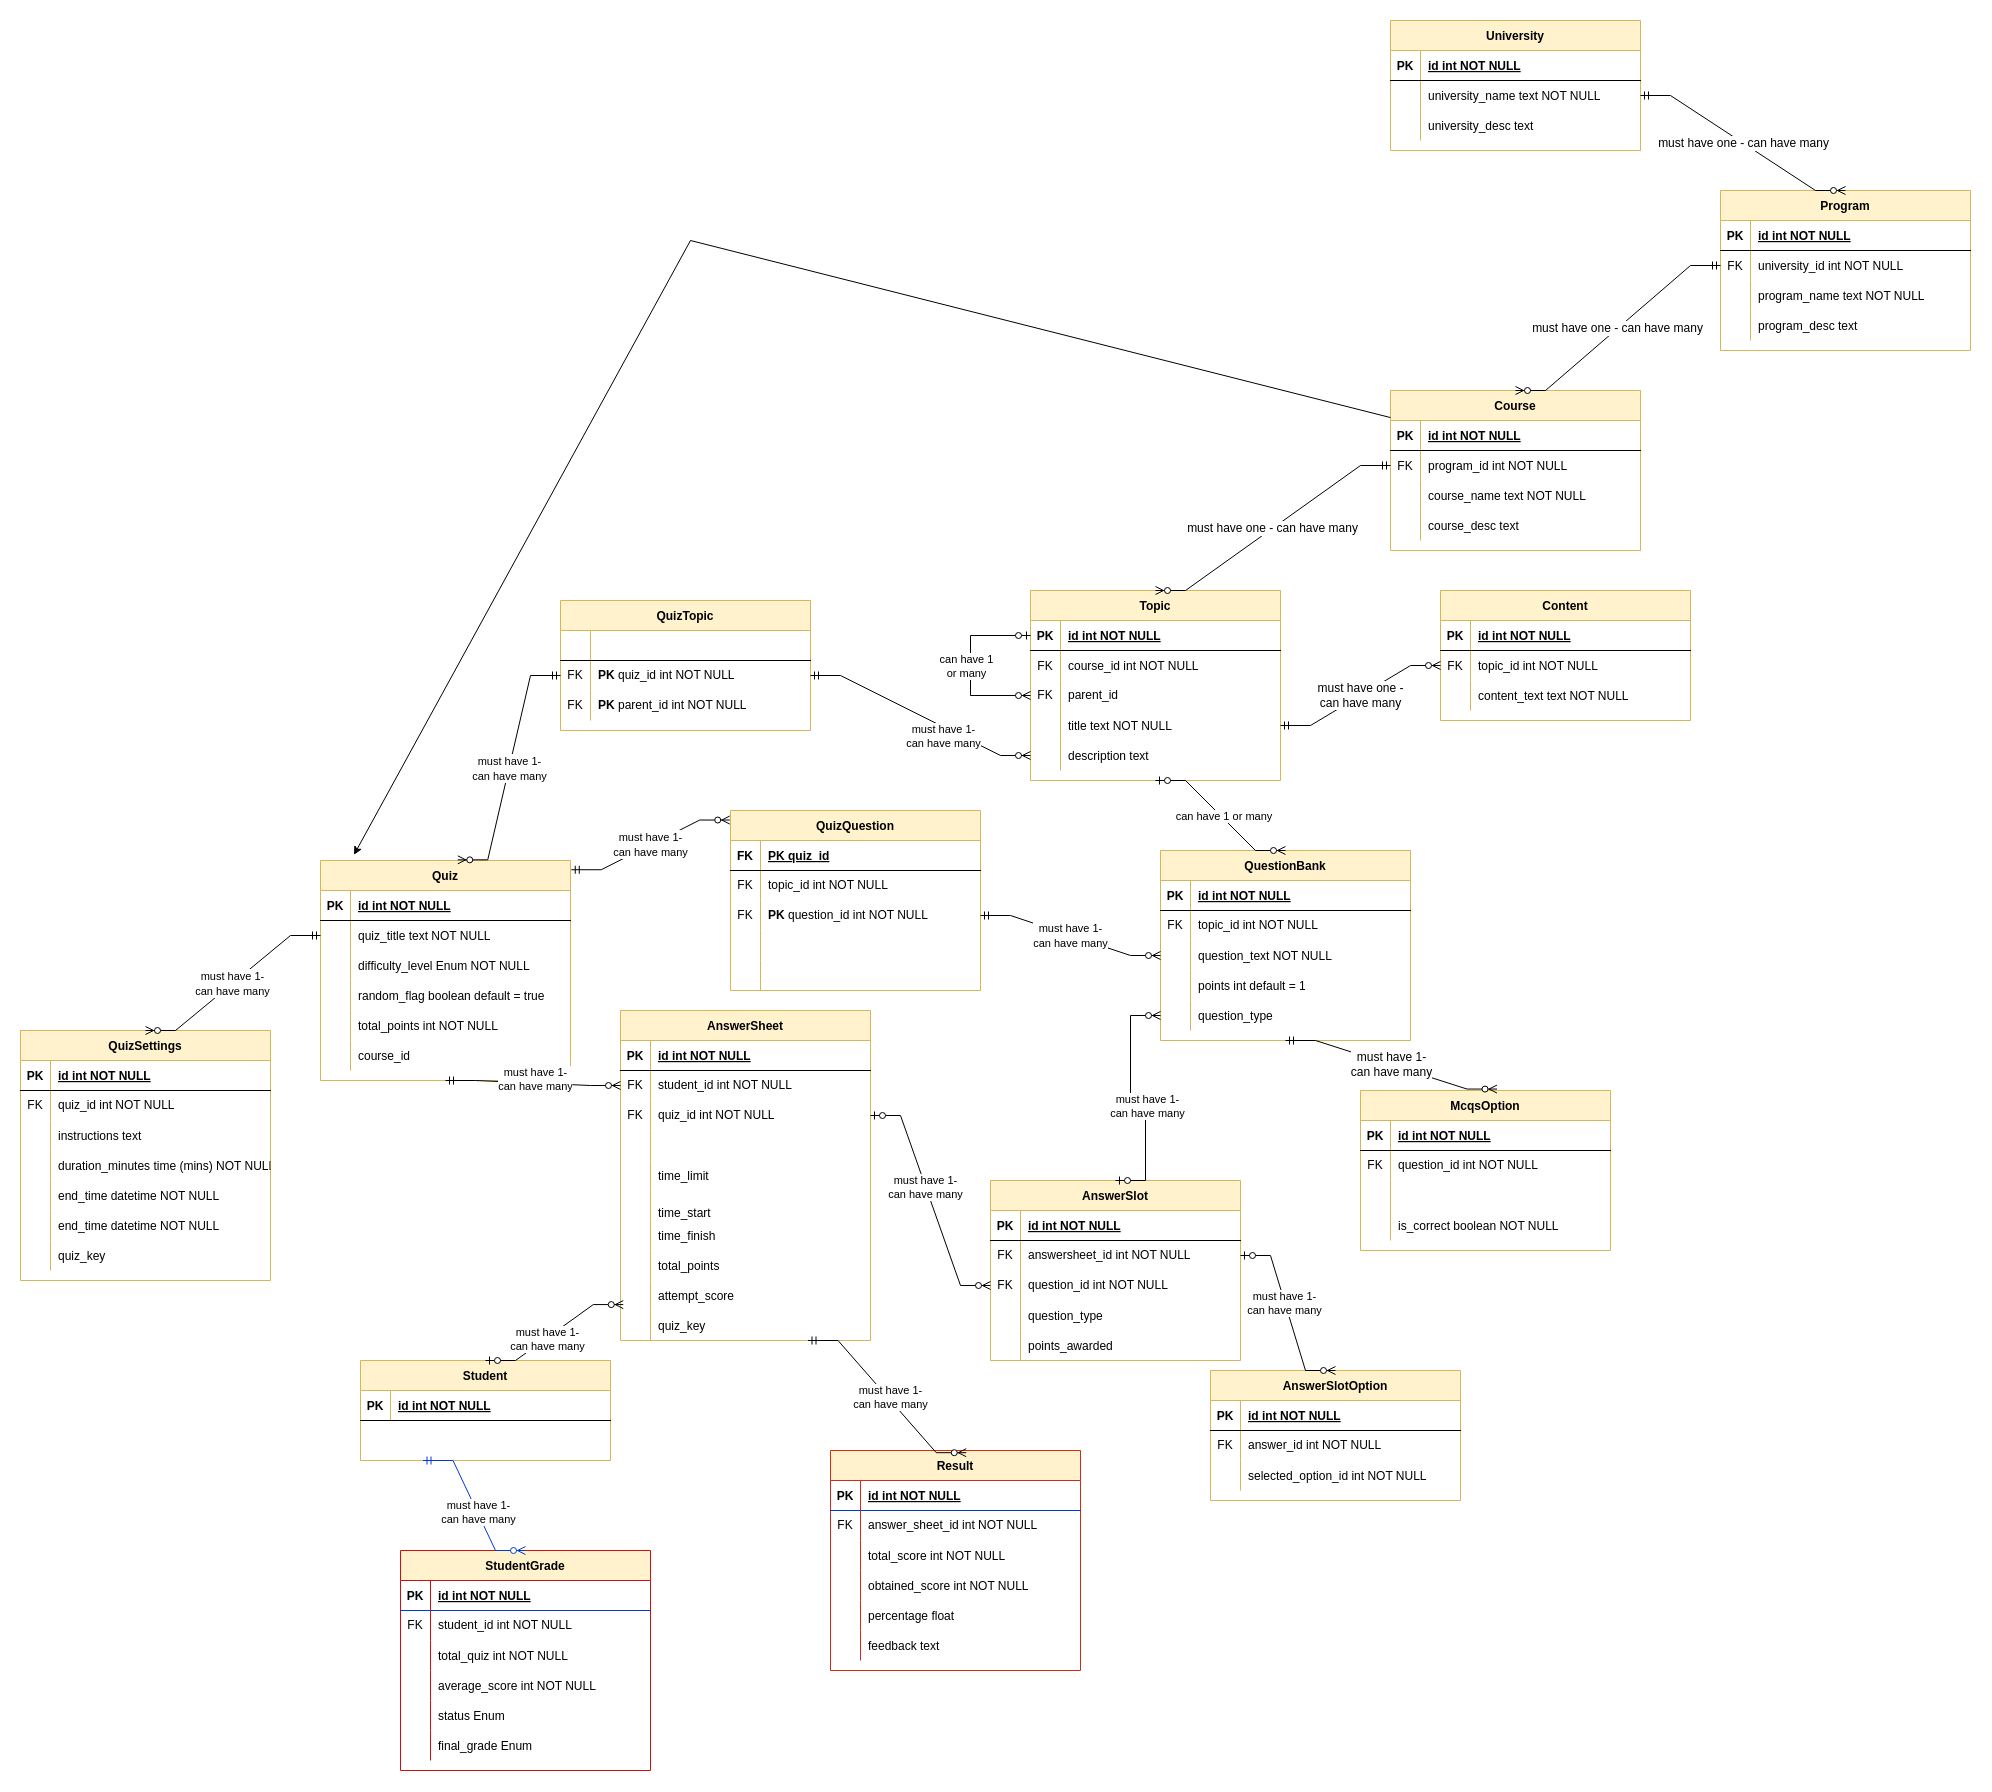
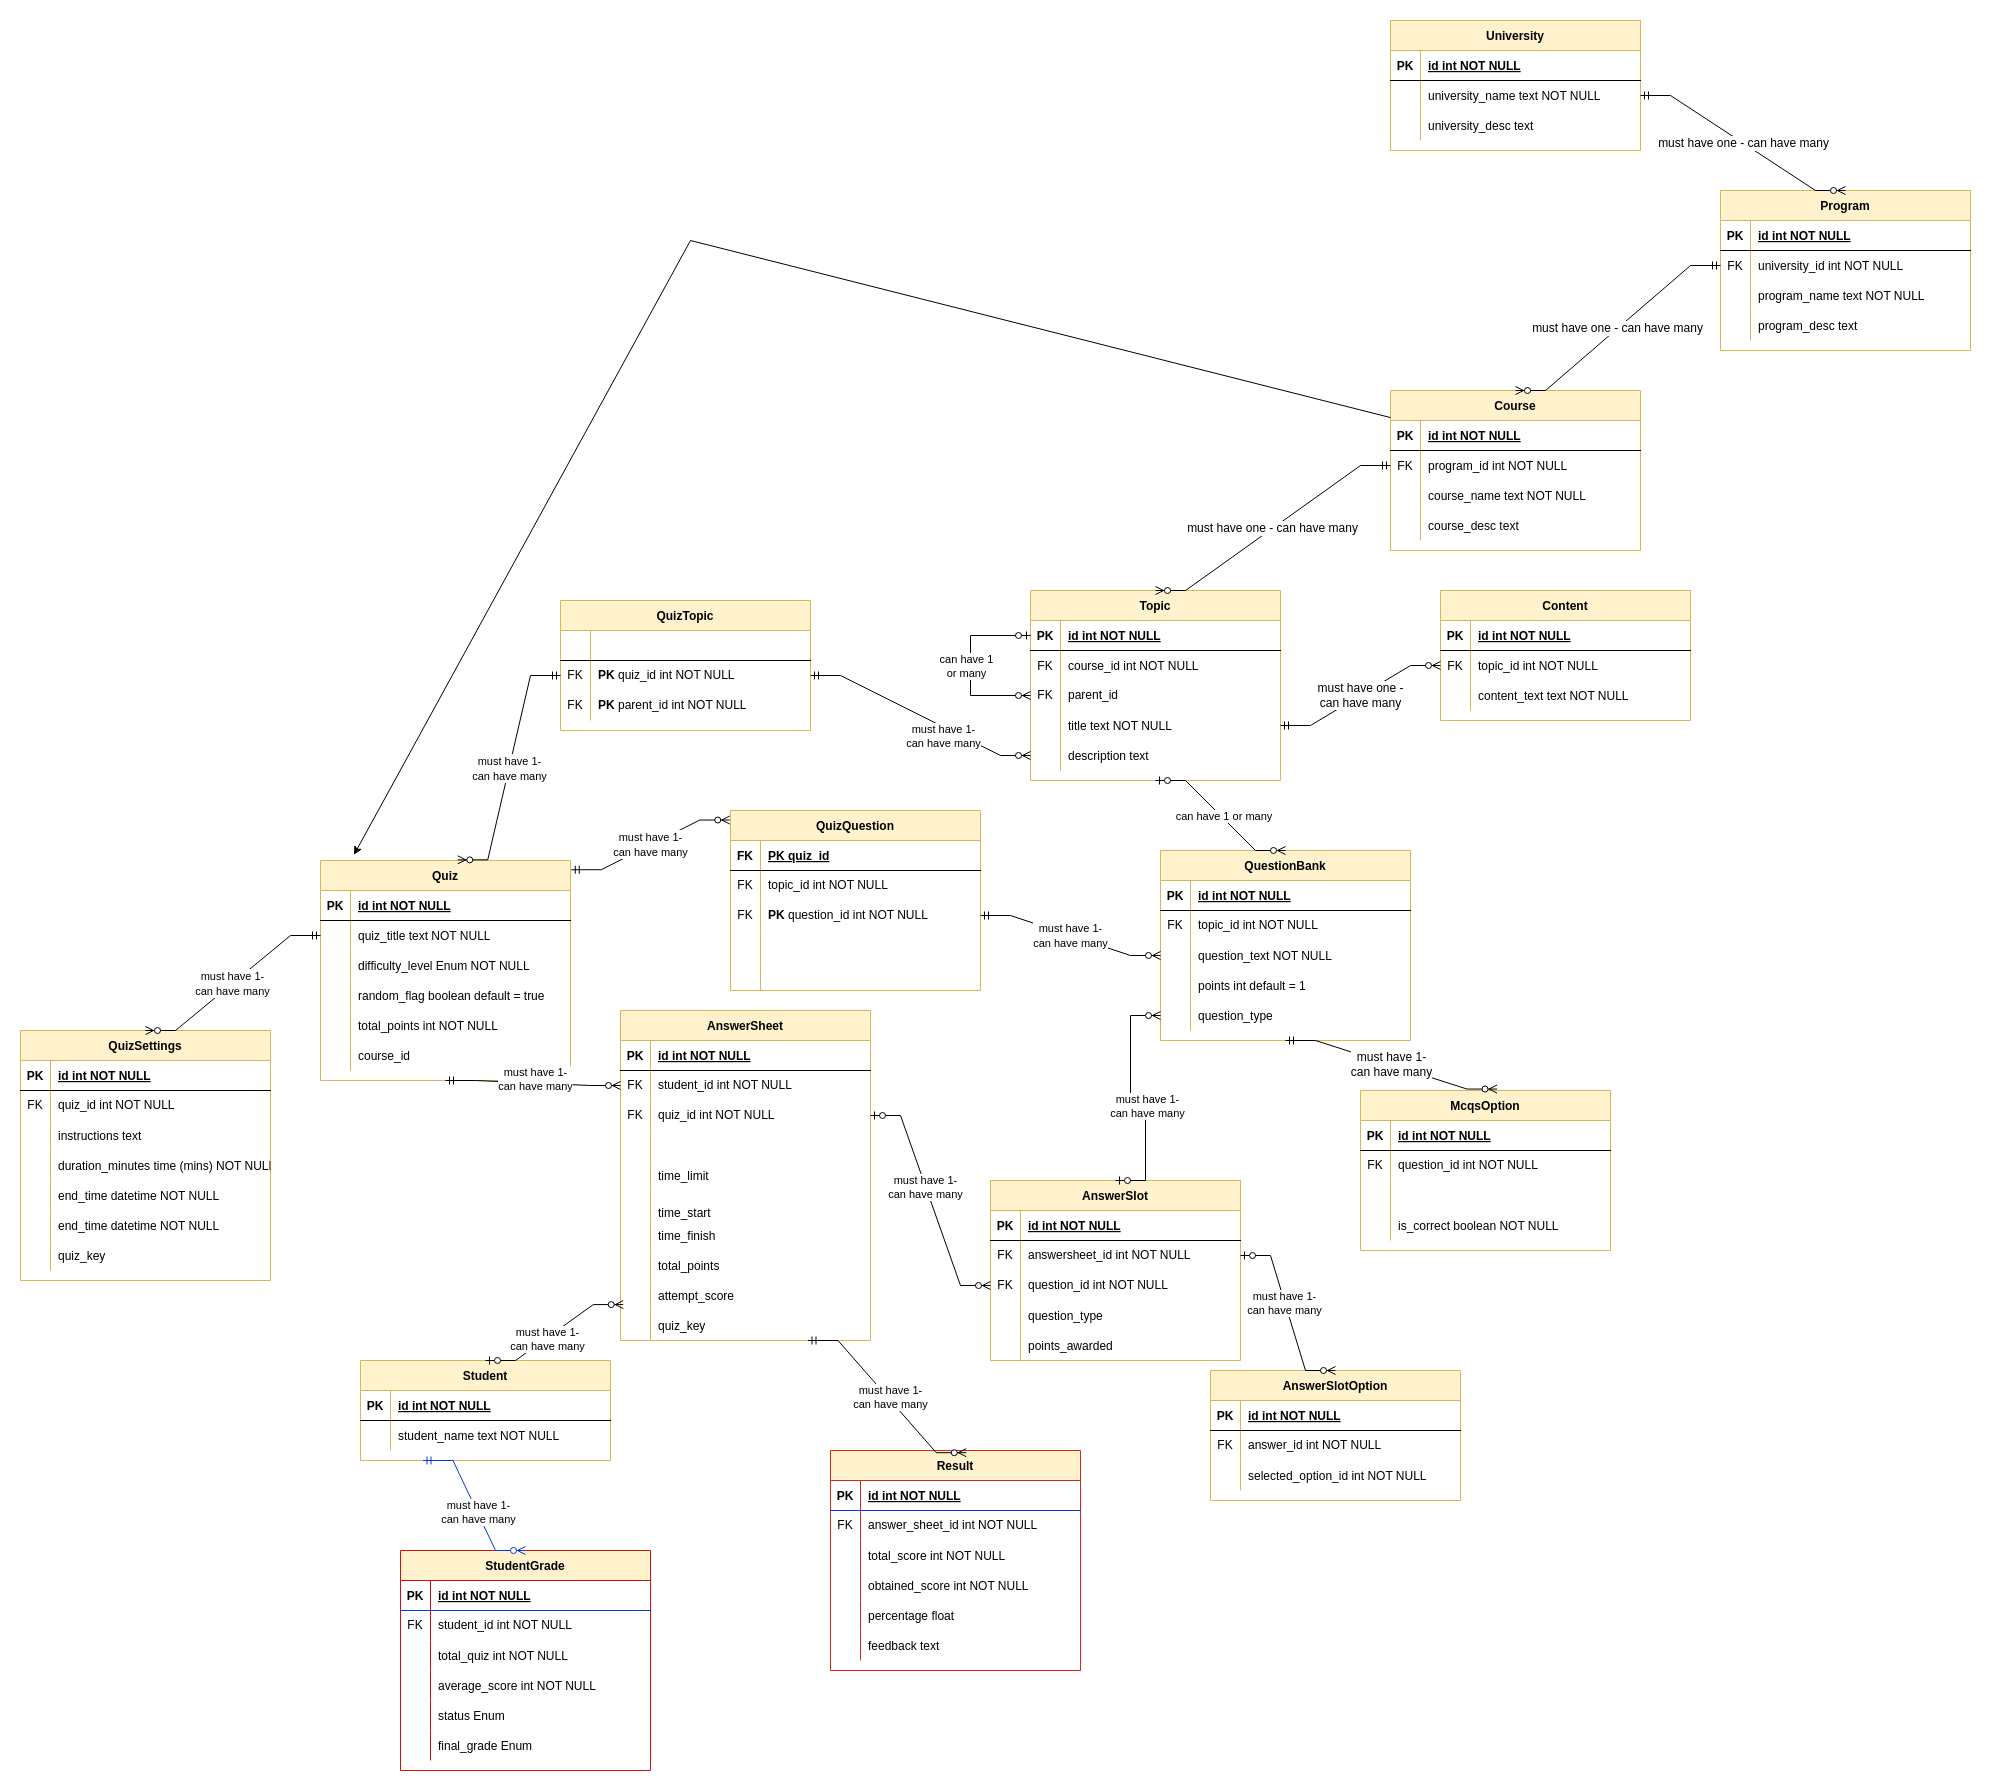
none -> (501, 1436)
